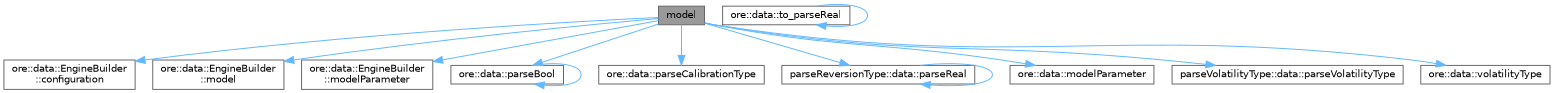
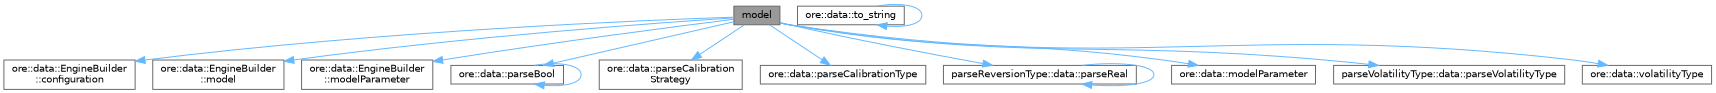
(786, 15) -> (851, 15)
none -> (671, 75)
